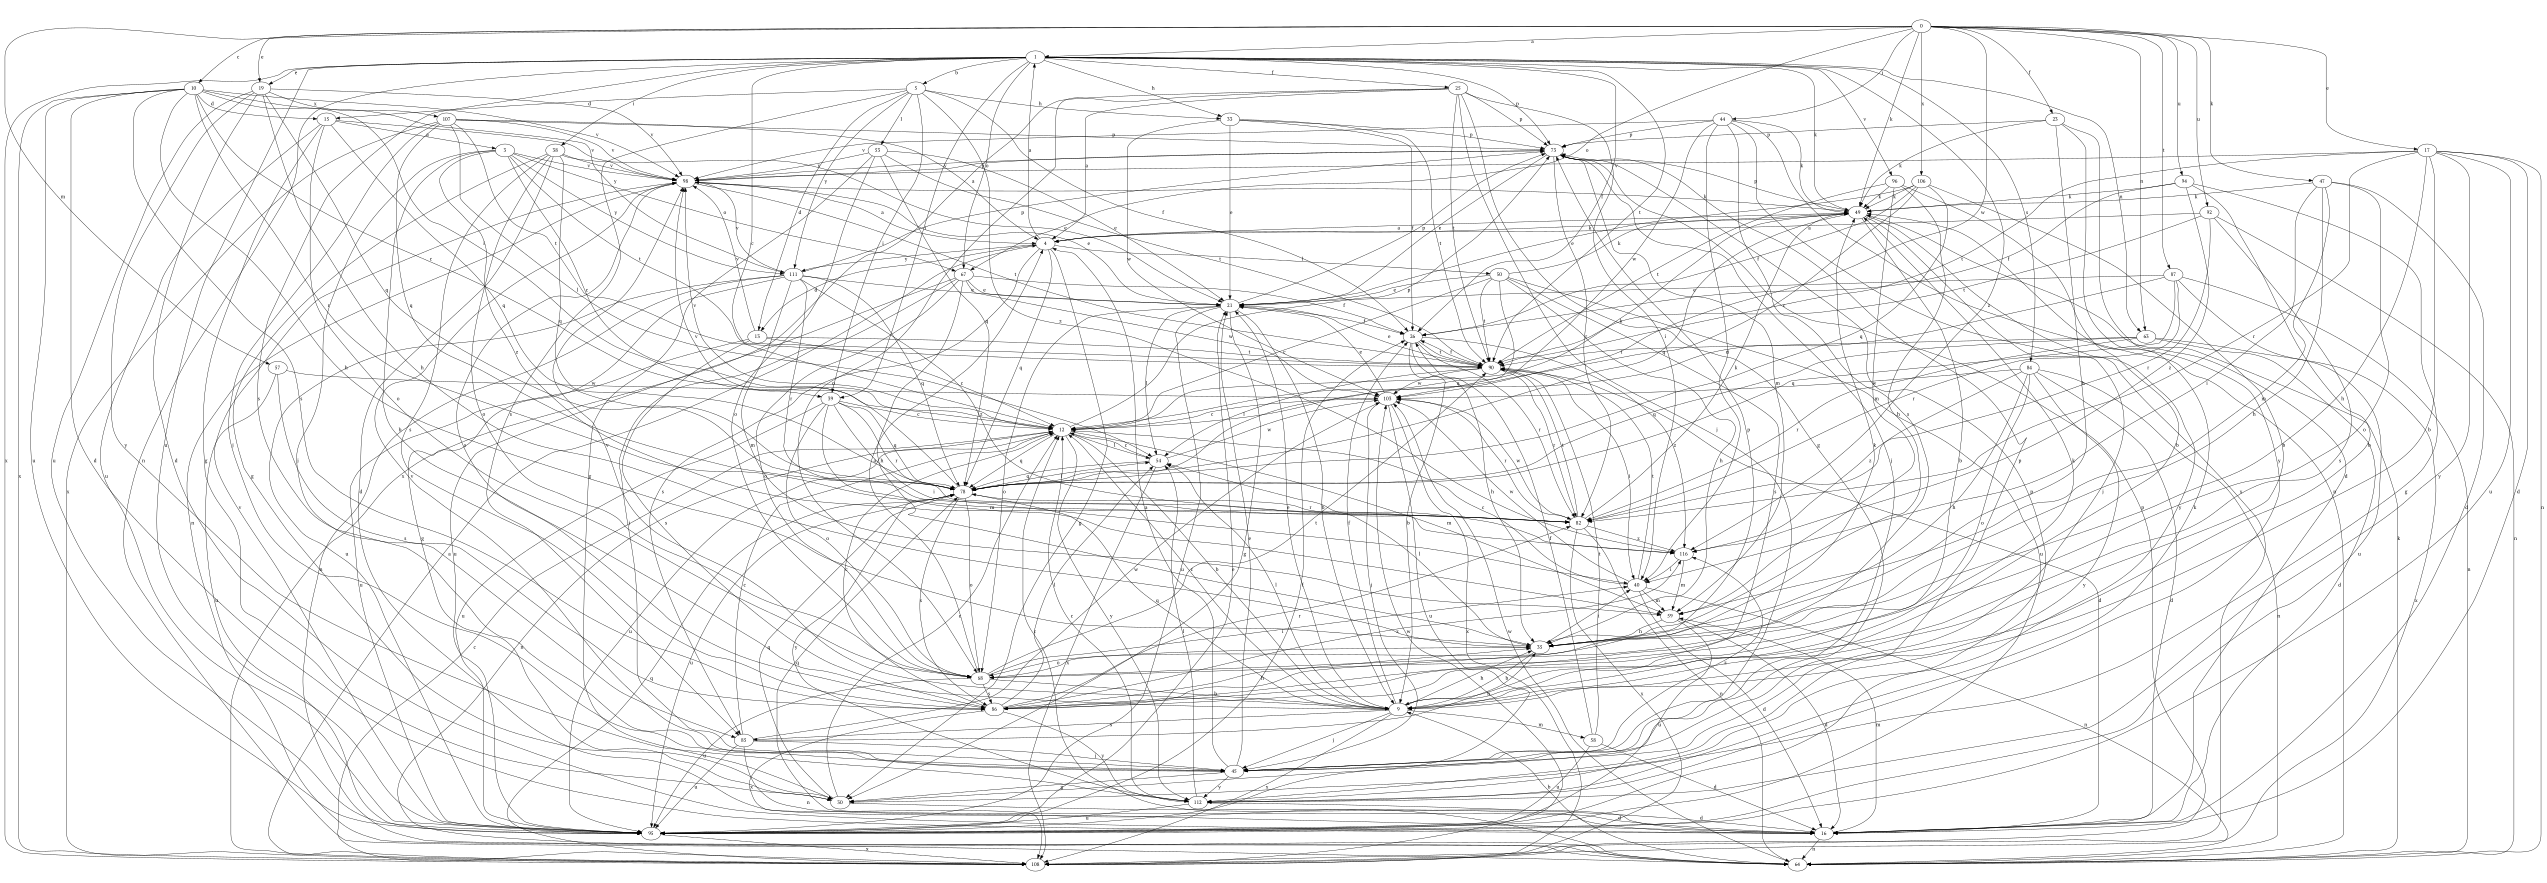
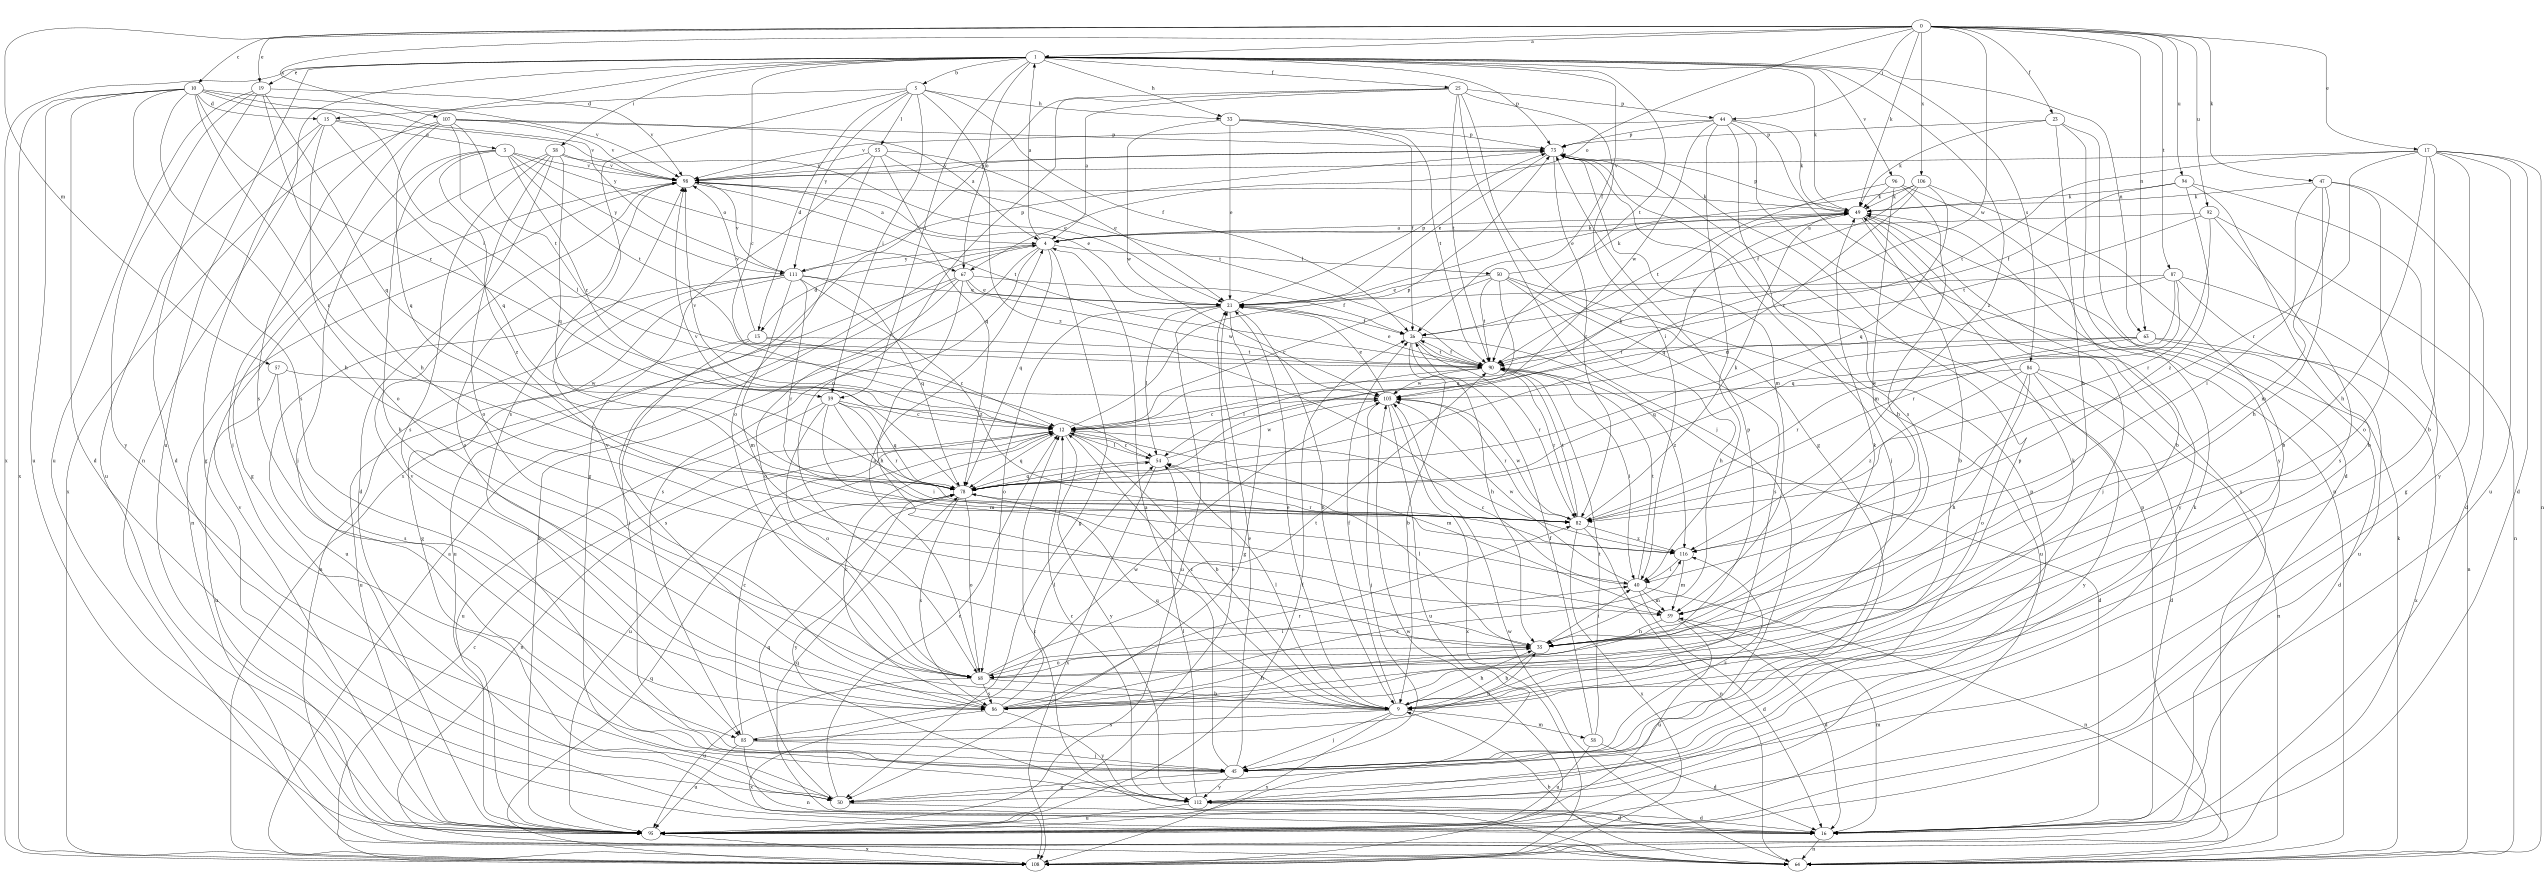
(380, 111) -> (1014, 38)
(1506, 116) -> (1589, 102)
(738, 580) -> (565, 460)
